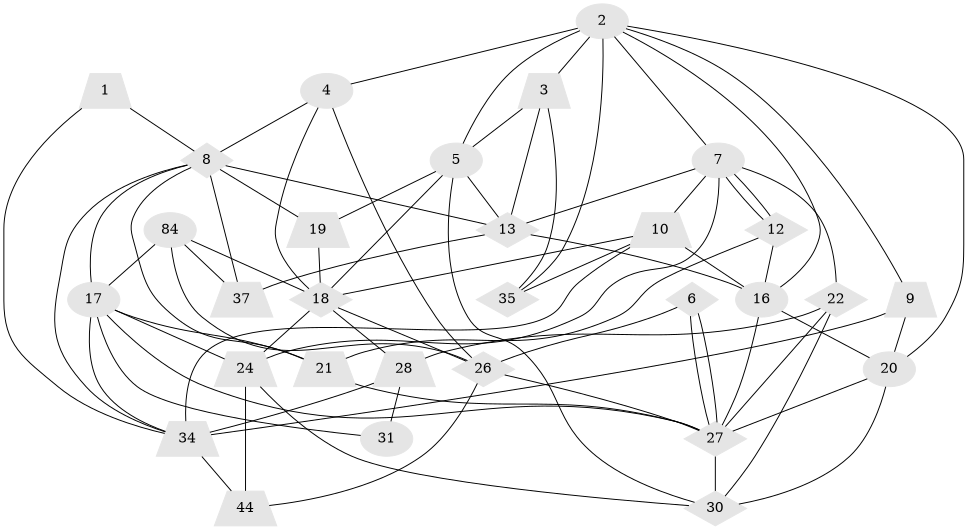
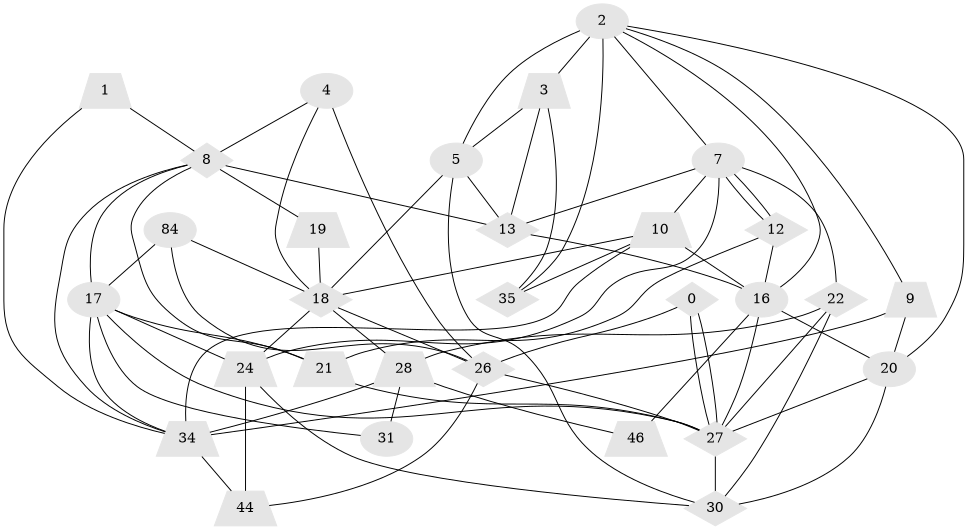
(464, 56) -> none
(387, 195) -> none
(242, 300) -> none
(692, 300) -> (692, 300)
none -> (636, 439)
